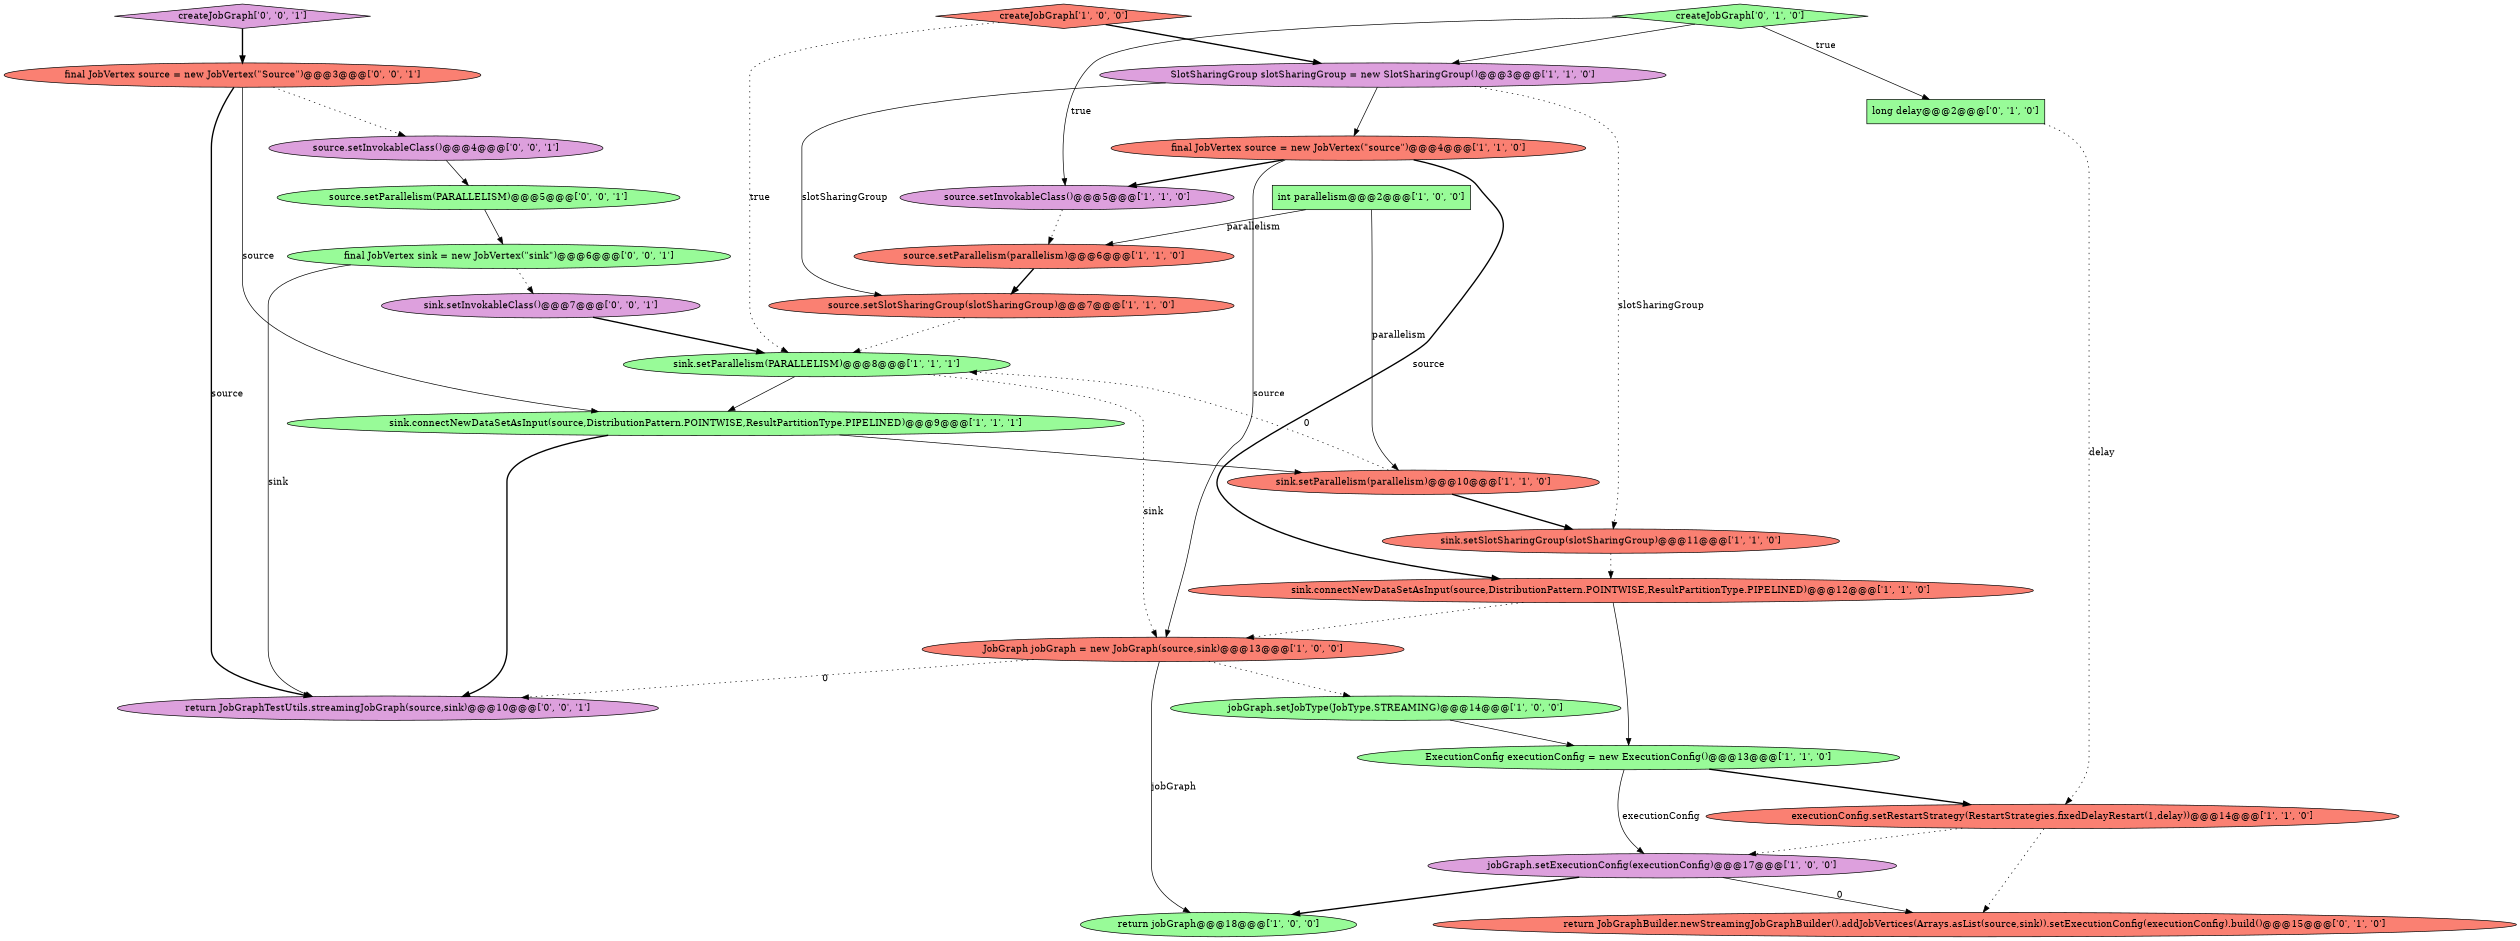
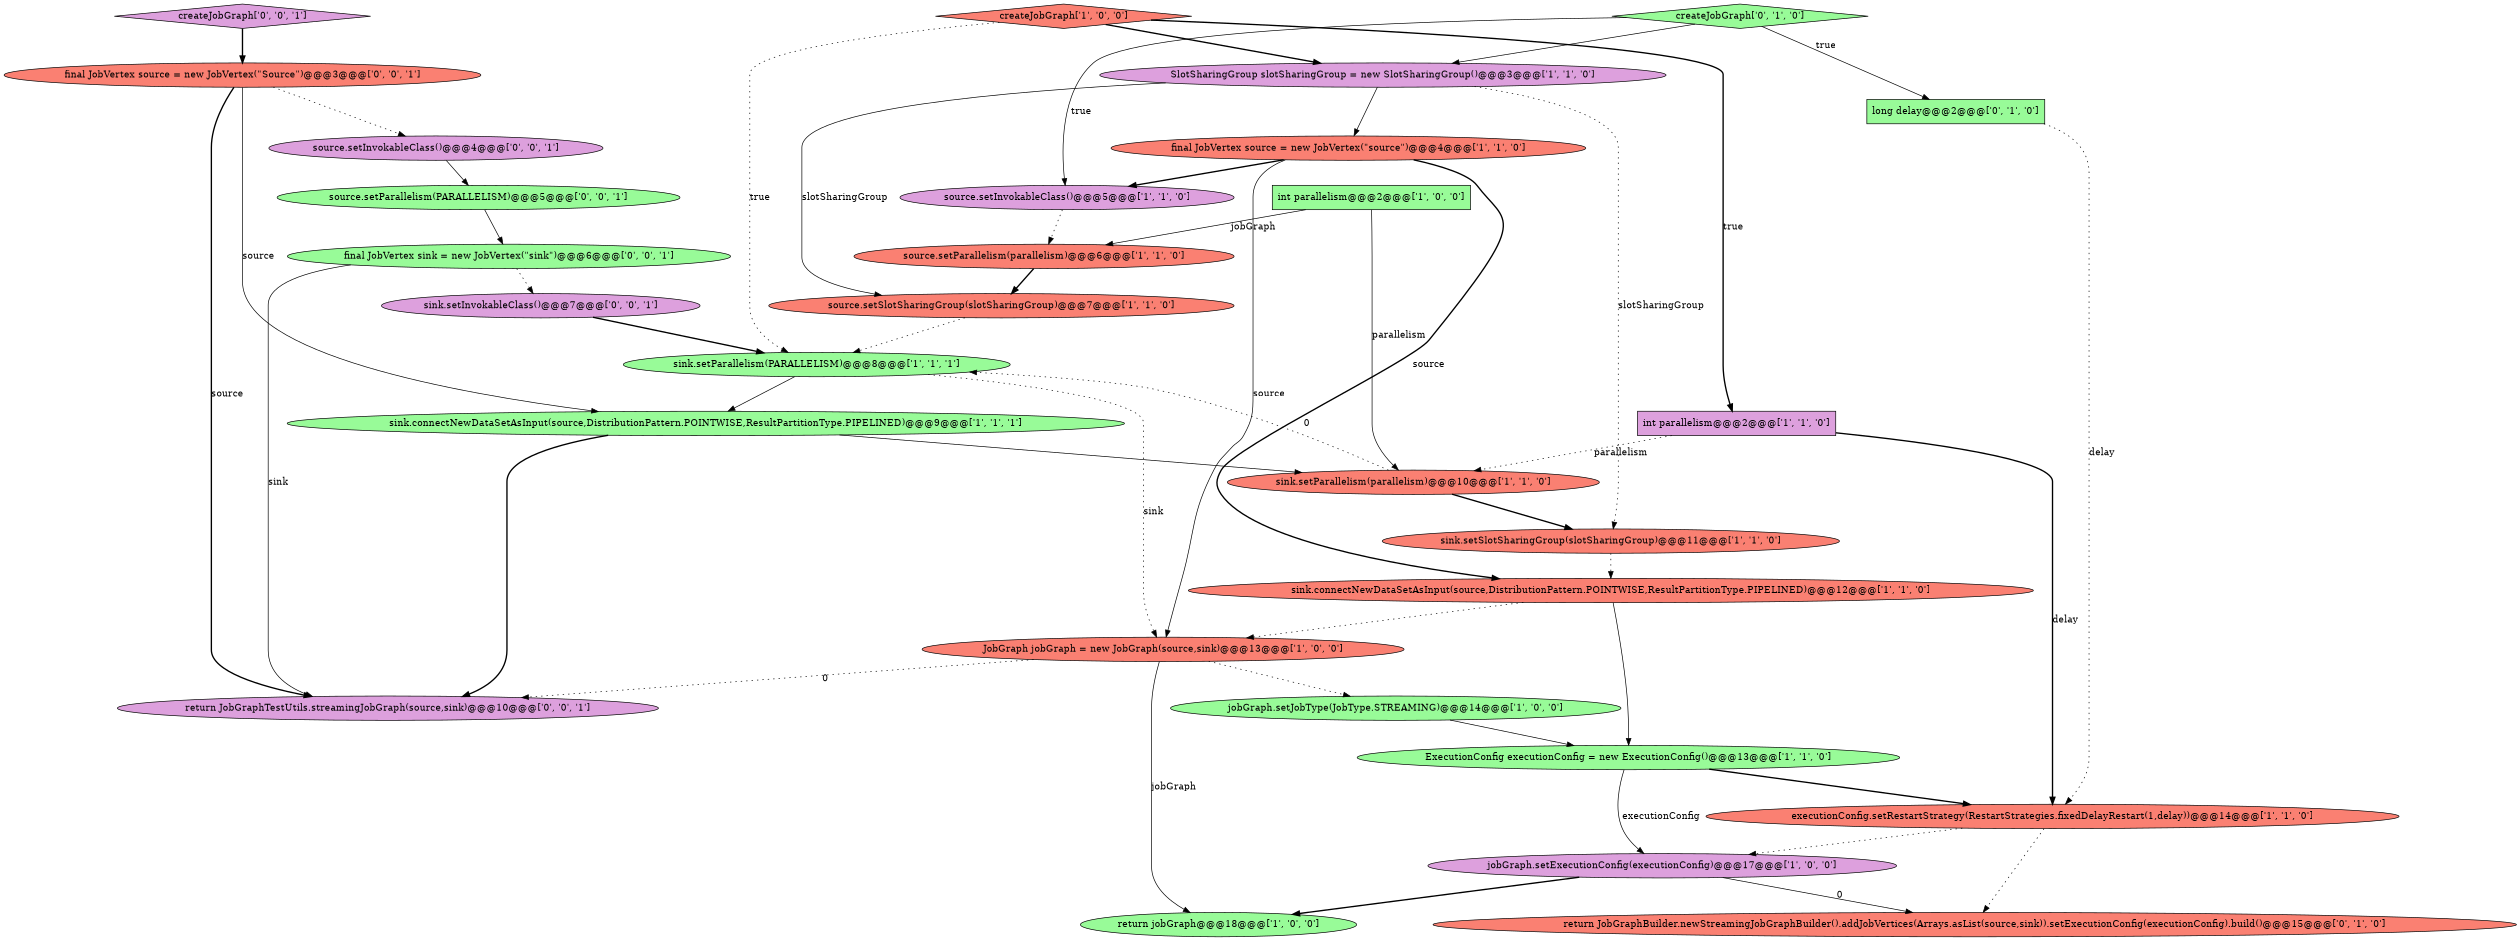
(1254, 227) -> (1254, 227)
none -> (1737, 423)
